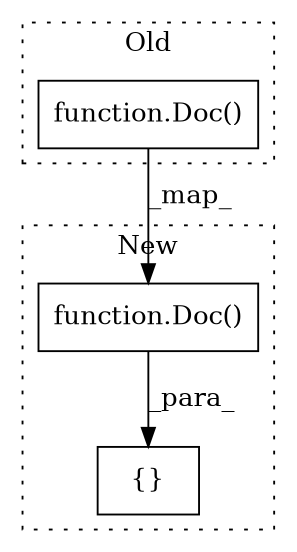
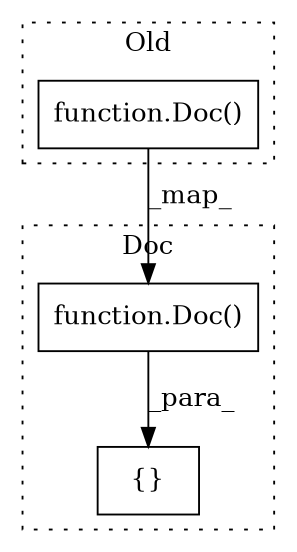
(148, 247) -> (148, 247)
